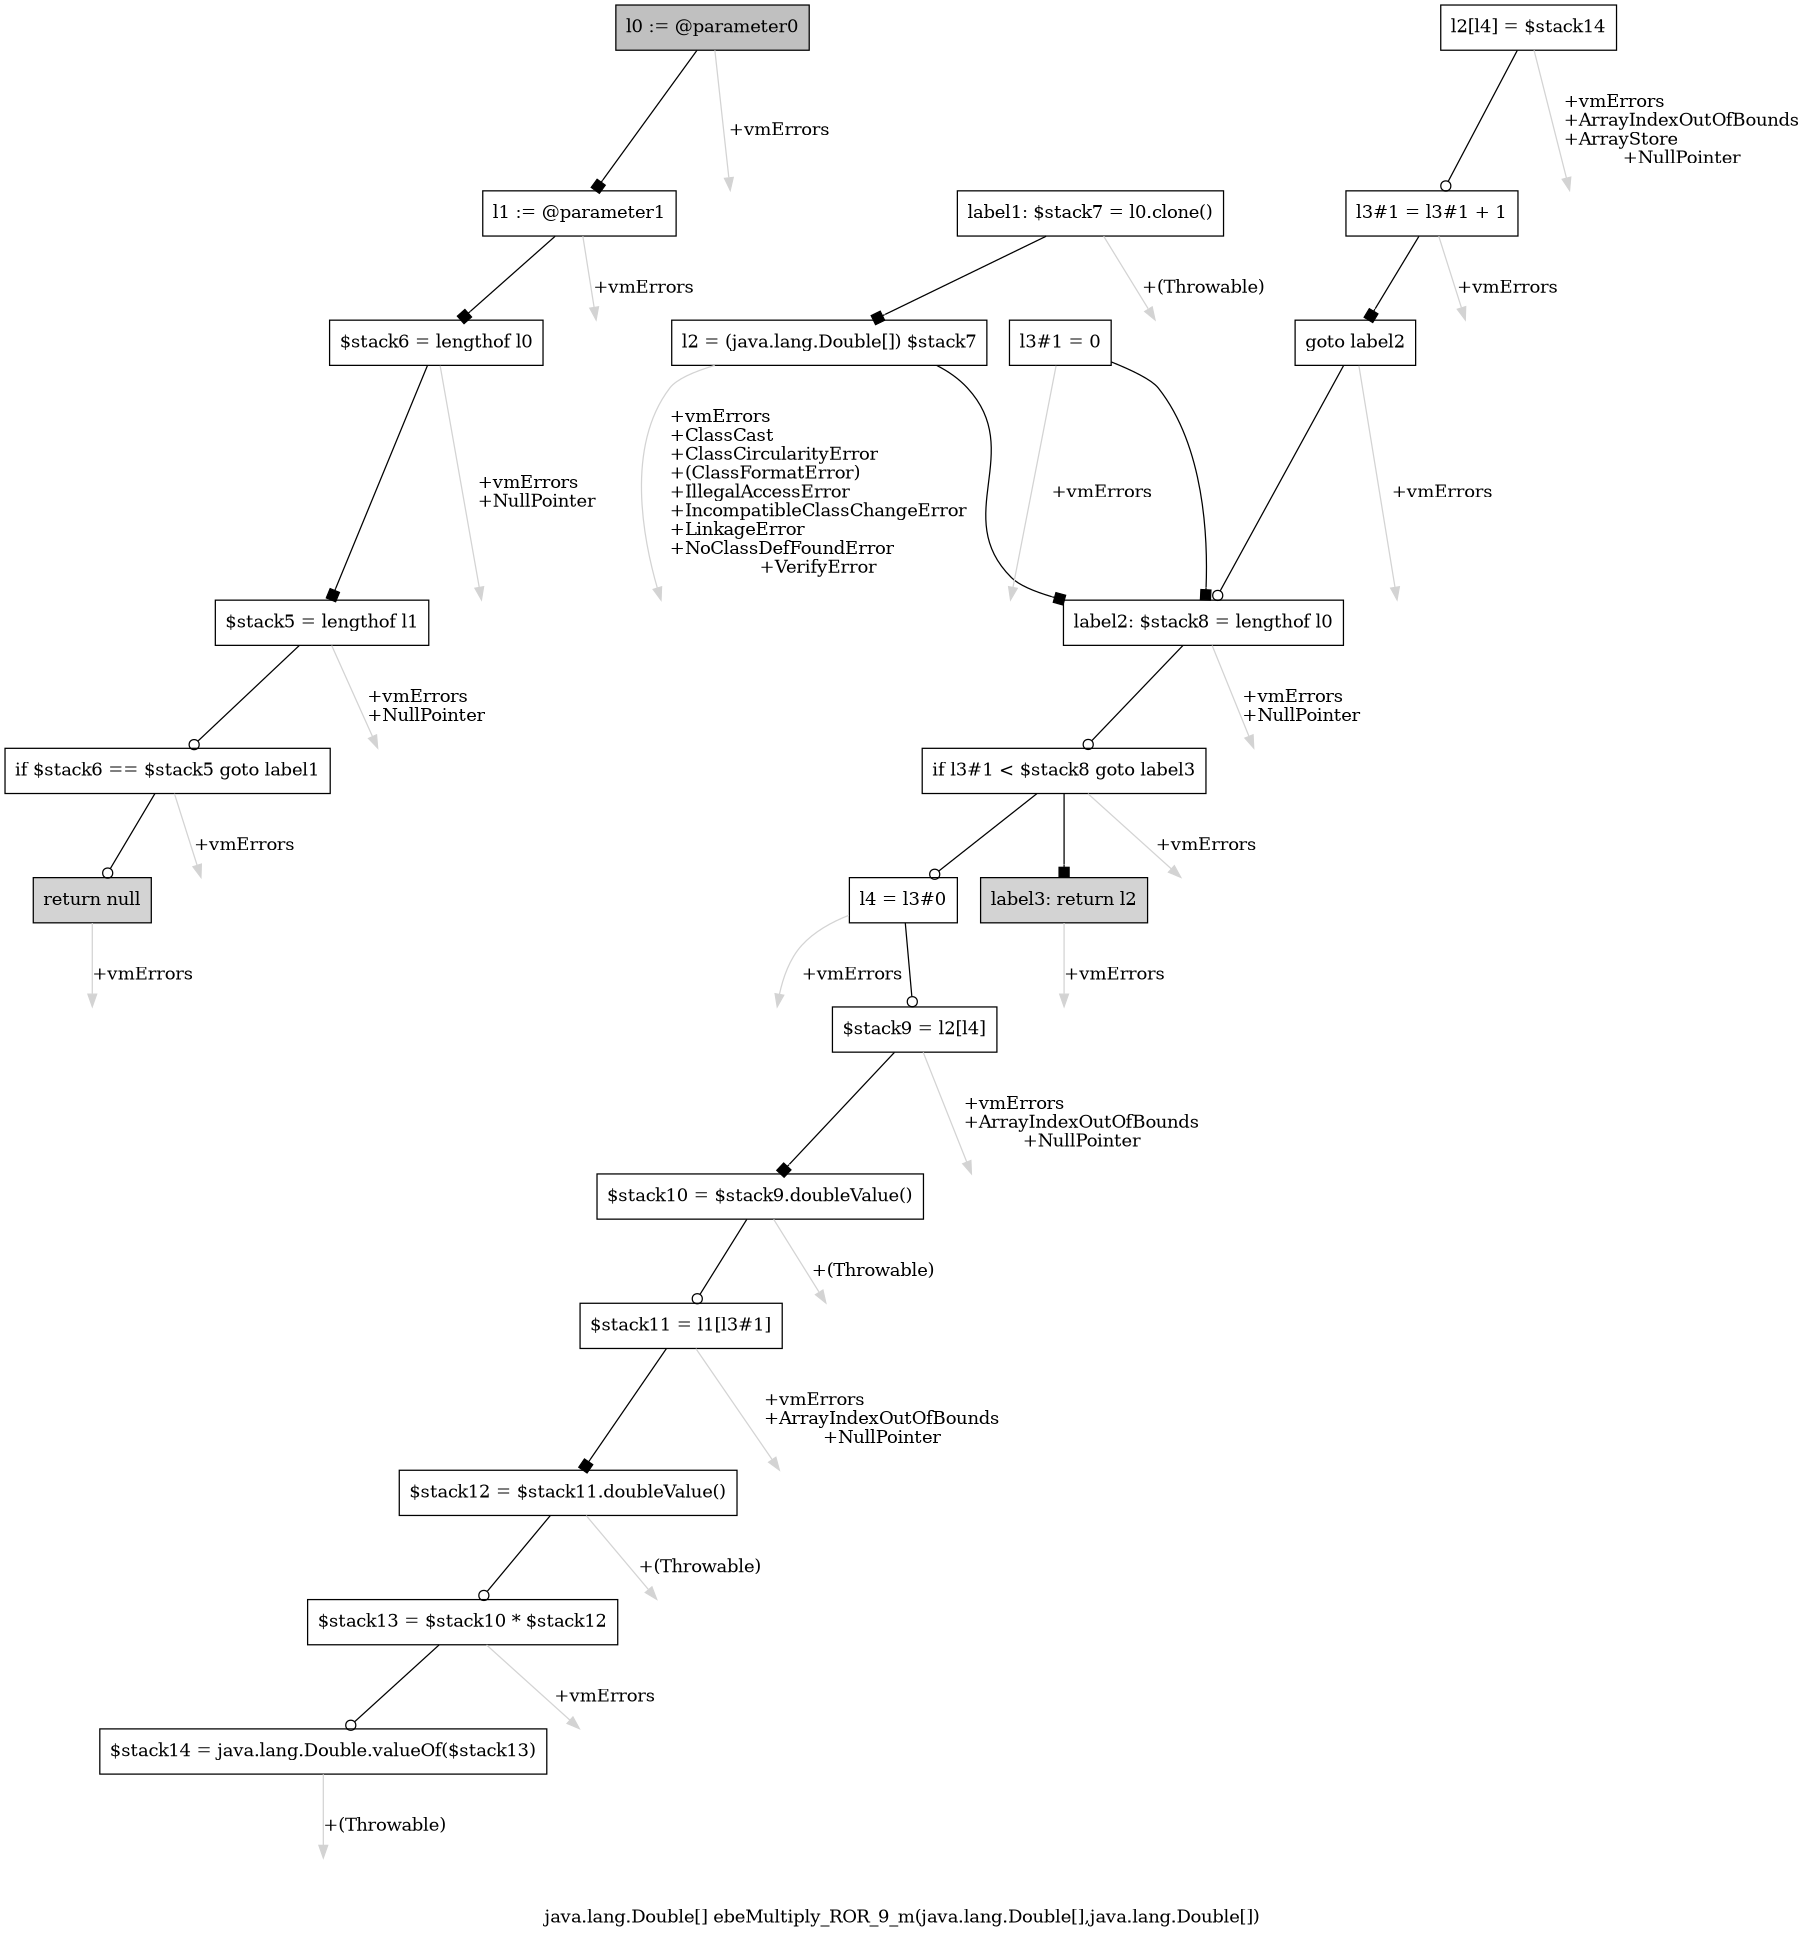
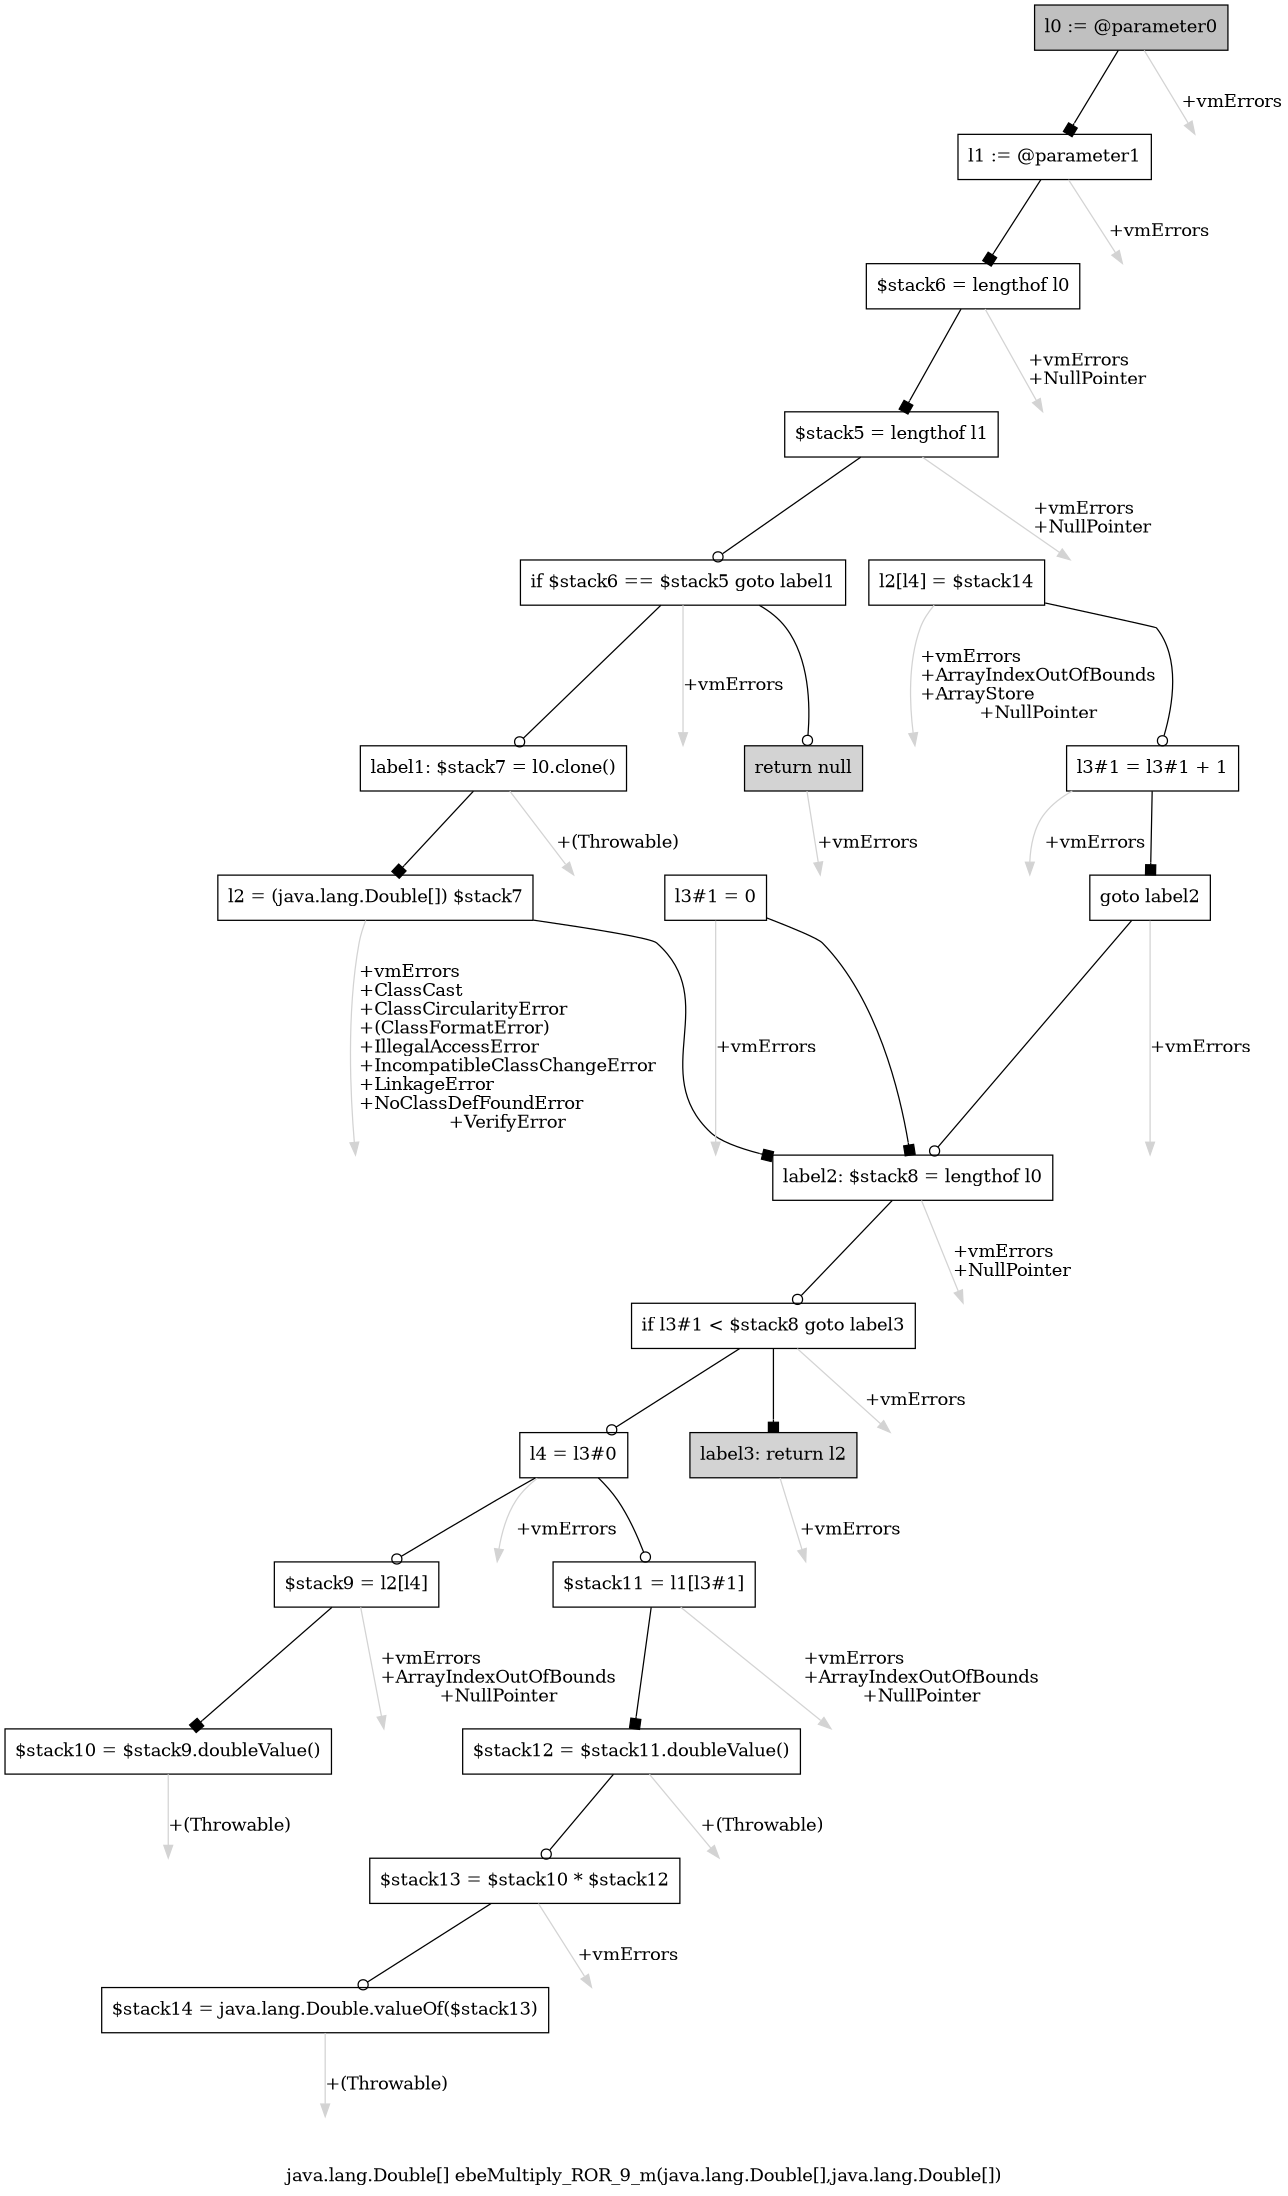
none -> (592, 672)
(723, 1257) -> (625, 1512)
